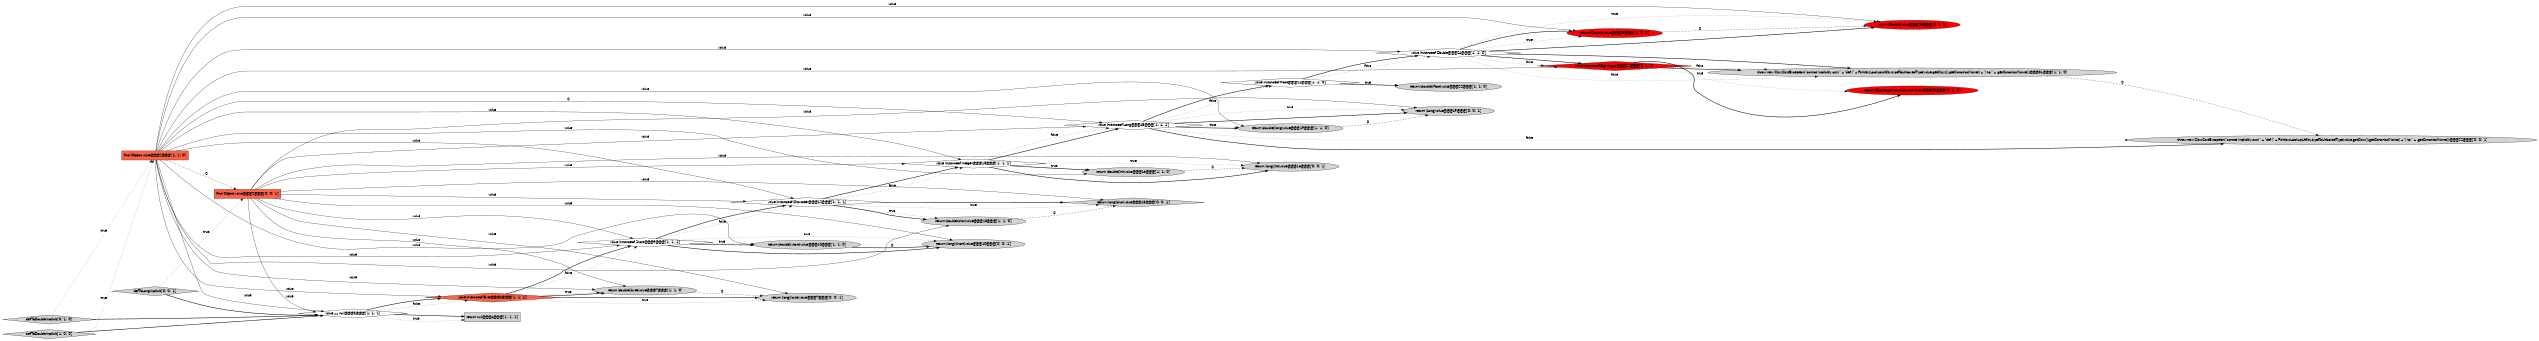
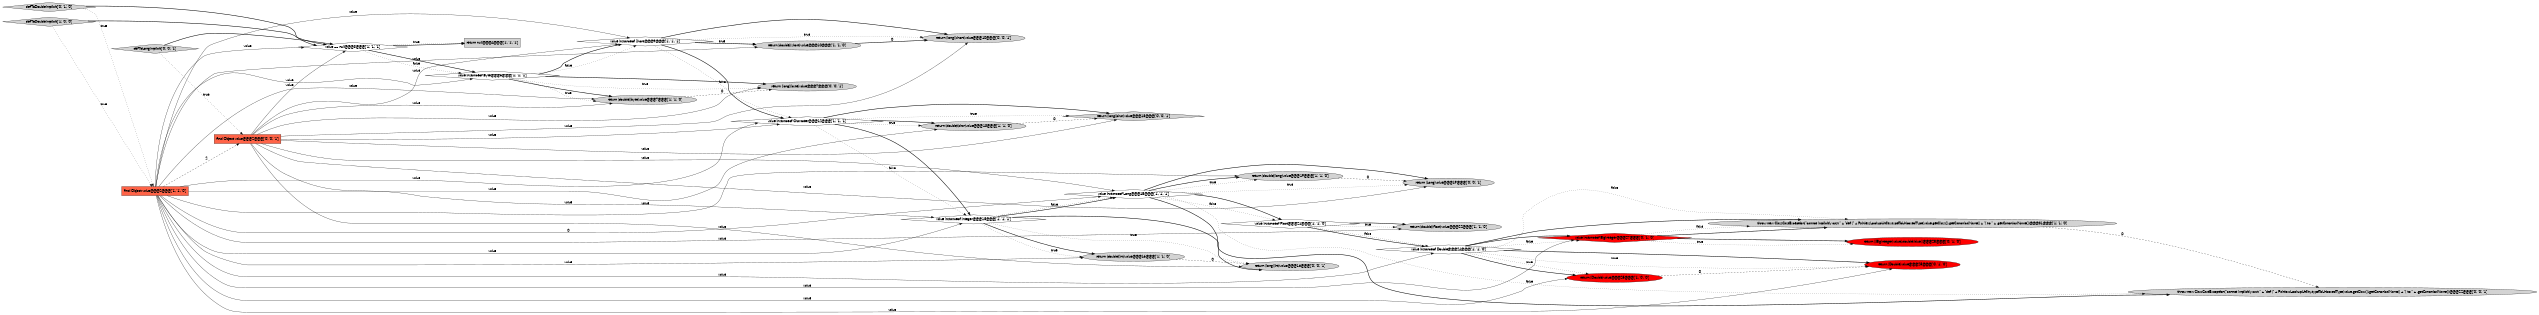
(206, 174) -> (206, 159)
none -> (772, 240)
(492, 298) -> (492, 76)
